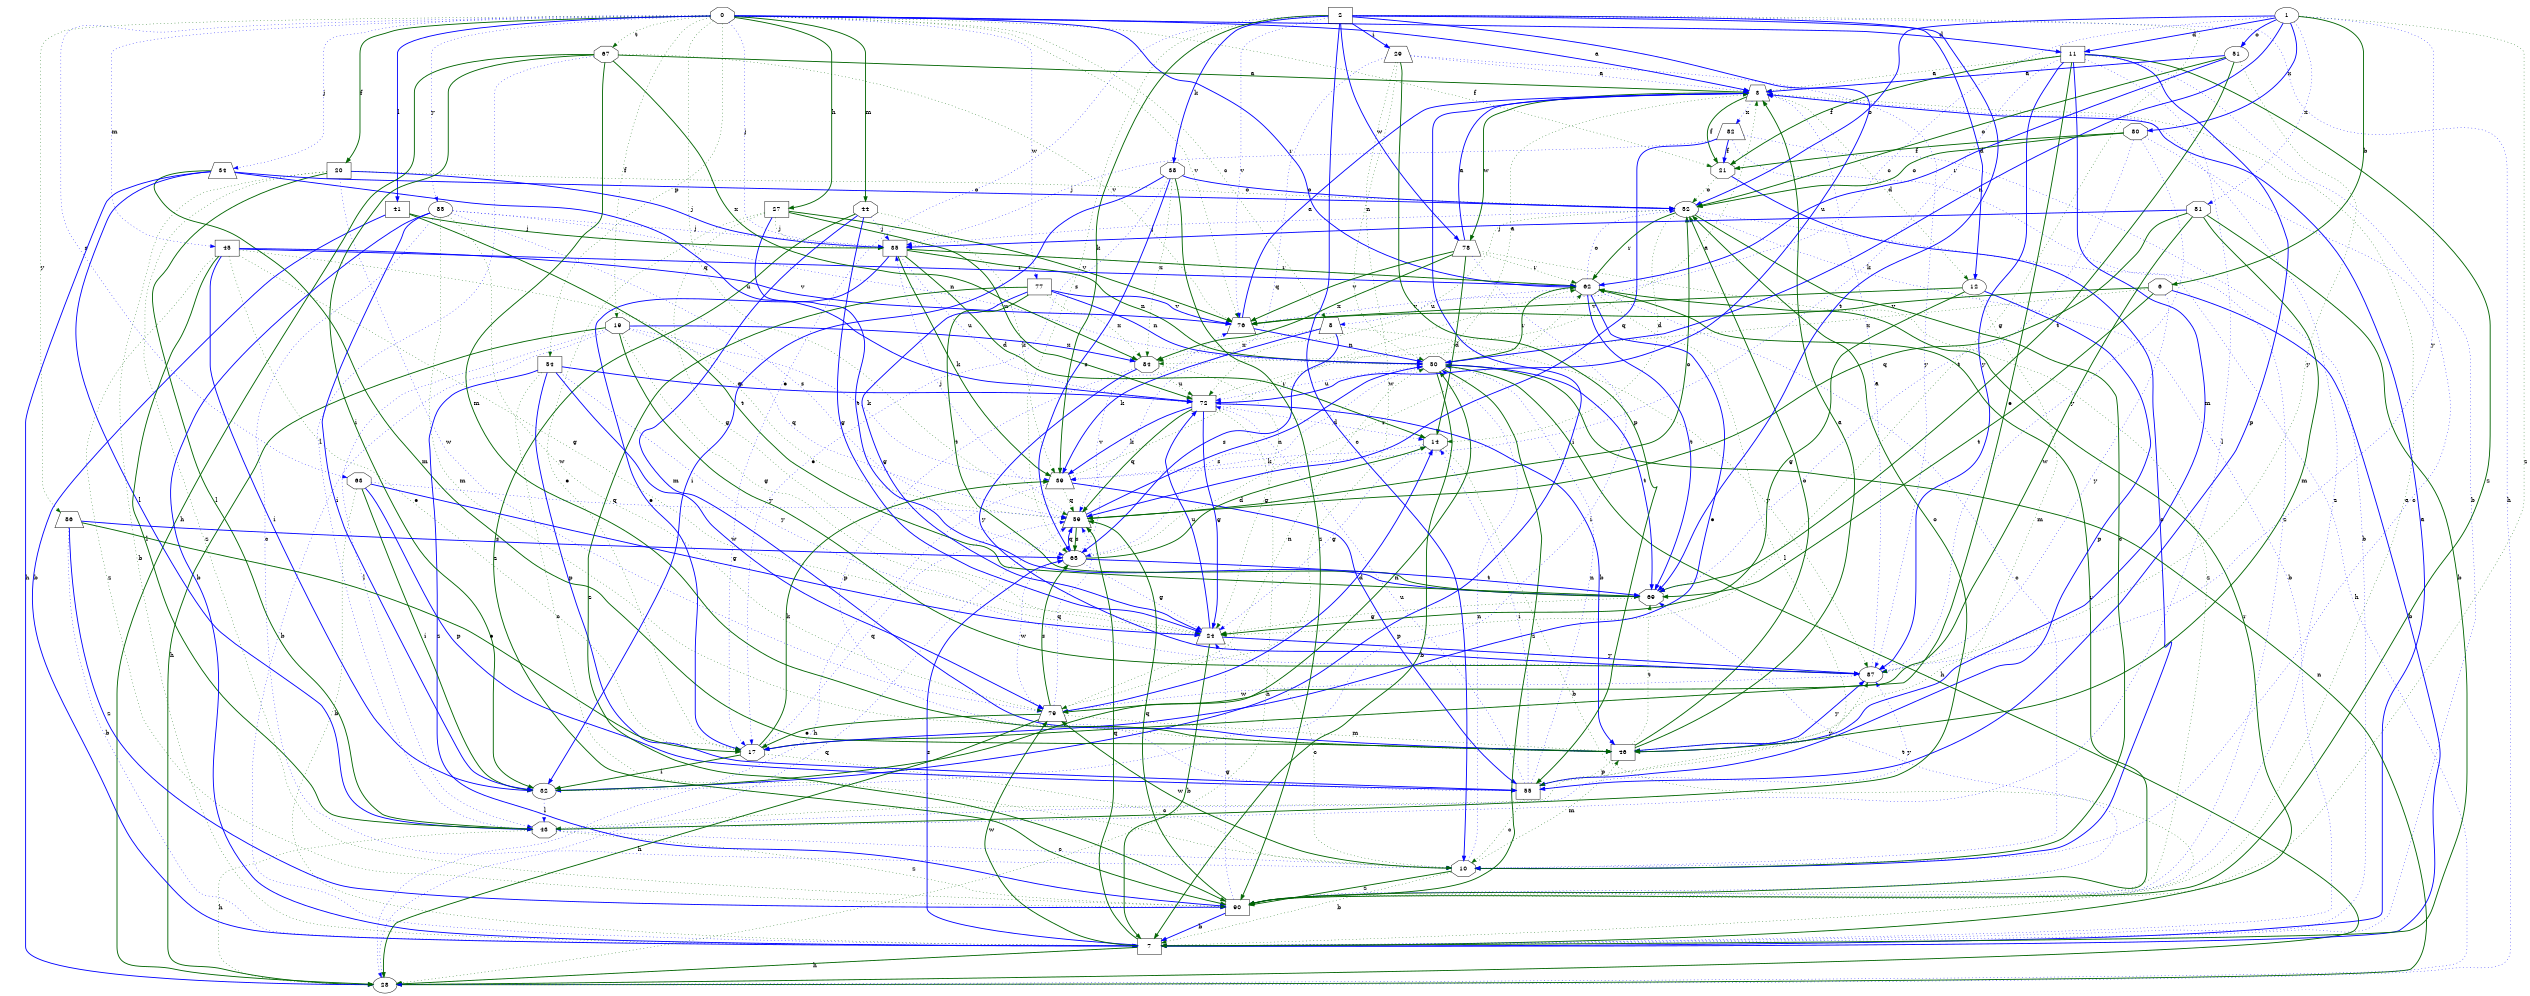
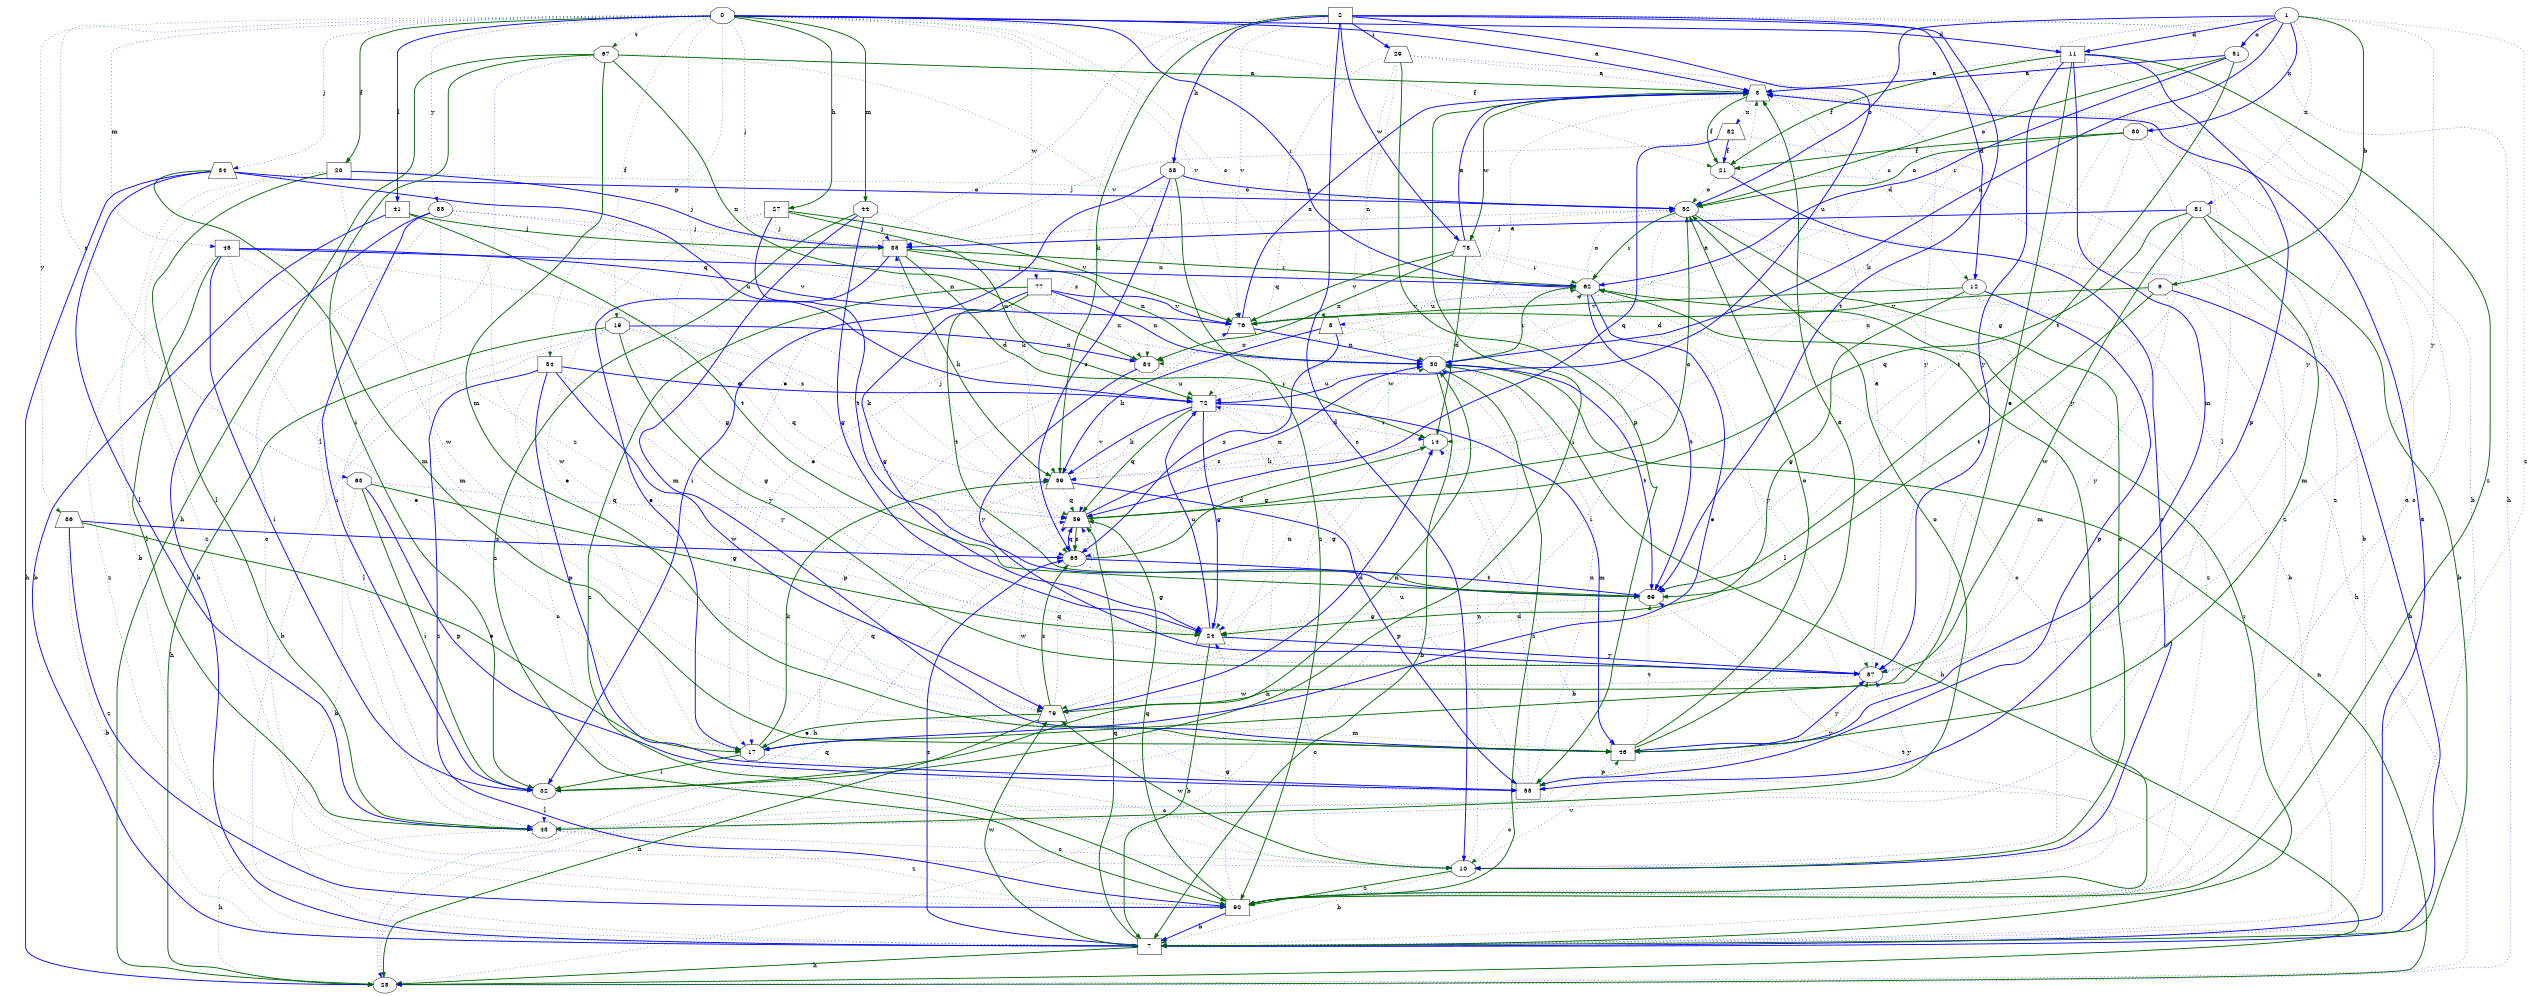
(1022, 370) -> none
(575, 442) -> (575, 442)
(760, 572) -> (760, 572)
(1602, 578) -> (1602, 578)
(1451, 595) -> (1451, 595)
(1520, 617) -> (1520, 617)
(1572, 811) -> (1572, 811)
(262, 927) -> (262, 927)
